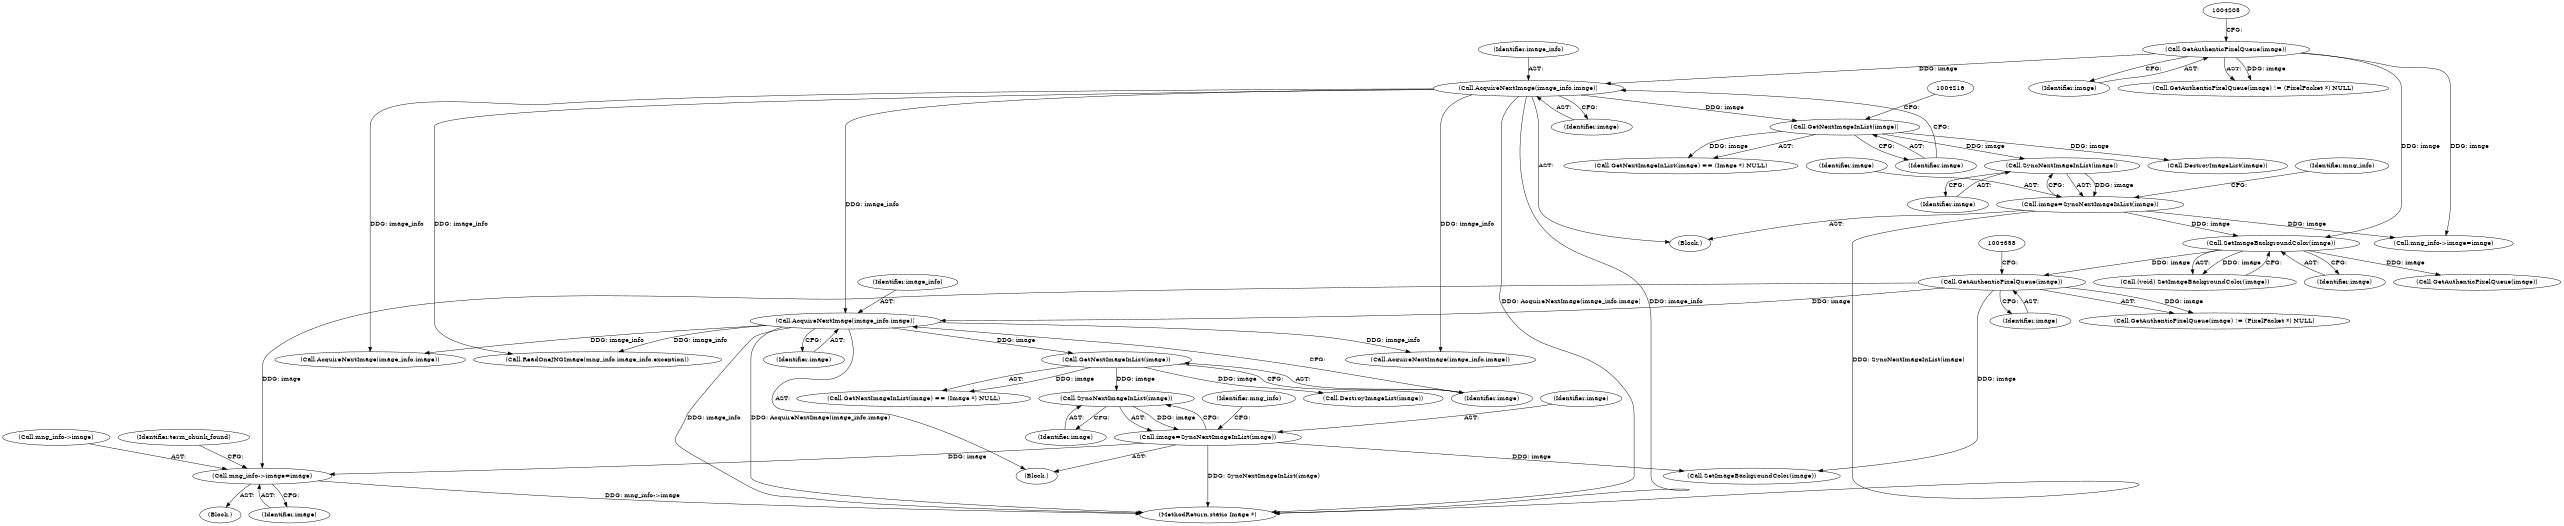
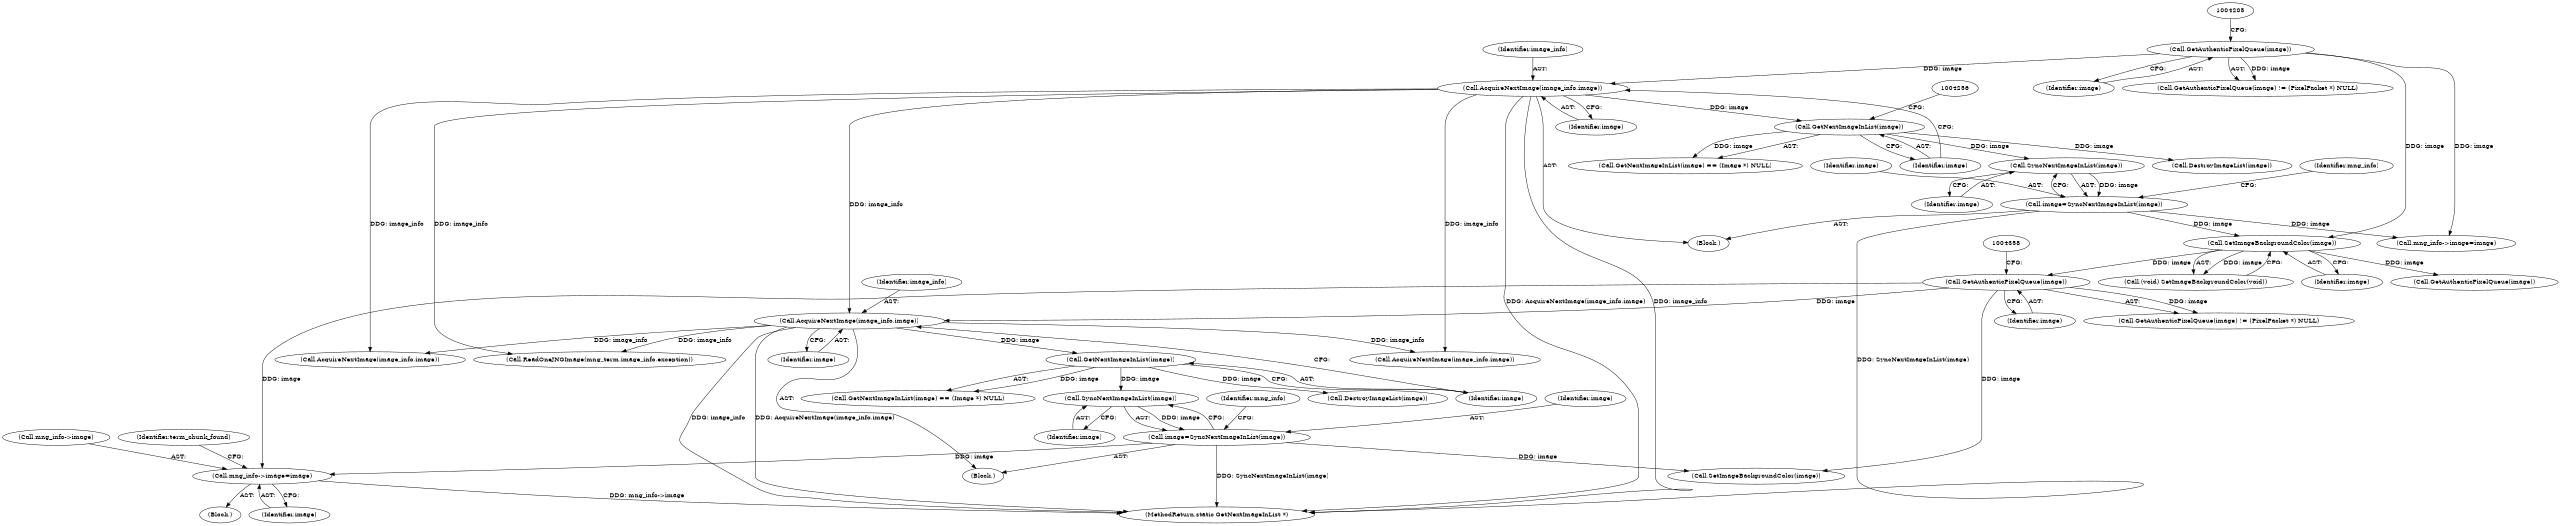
(1951, 88) -> (1955, 88)
(2195, 282) -> (2196, 282)
(598, 360) -> (600, 360)
(1208, 515) -> (1217, 515)
